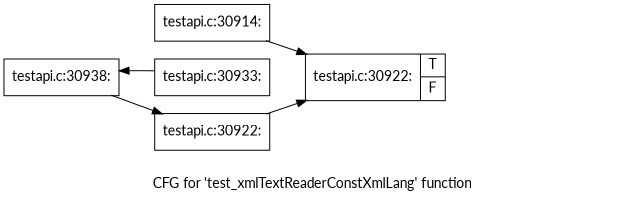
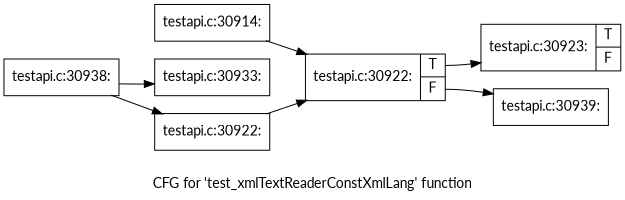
none -> (551, 48)
(142, 71) -> (132, 84)
none -> (551, 107)
